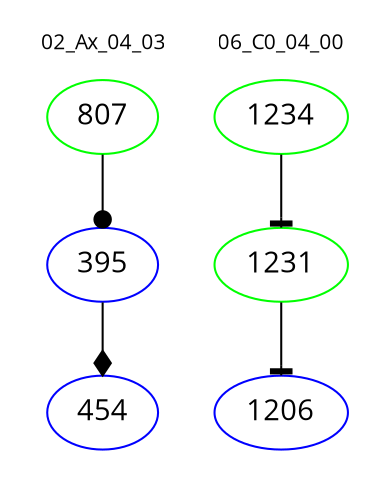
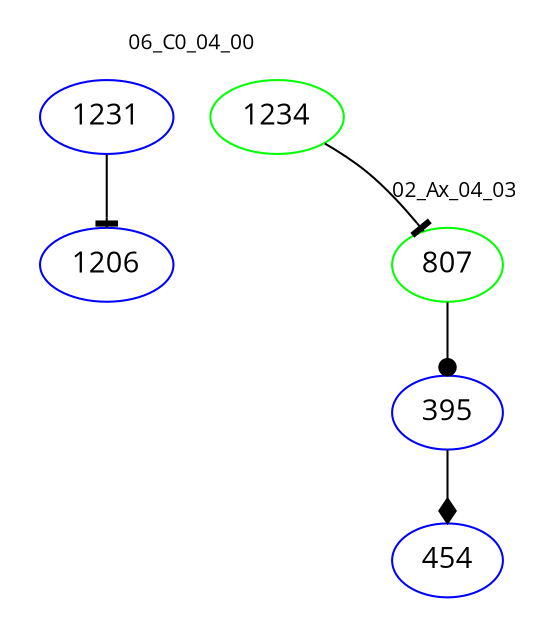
(281, 186) -> (388, 191)
(281, 265) -> (107, 117)
